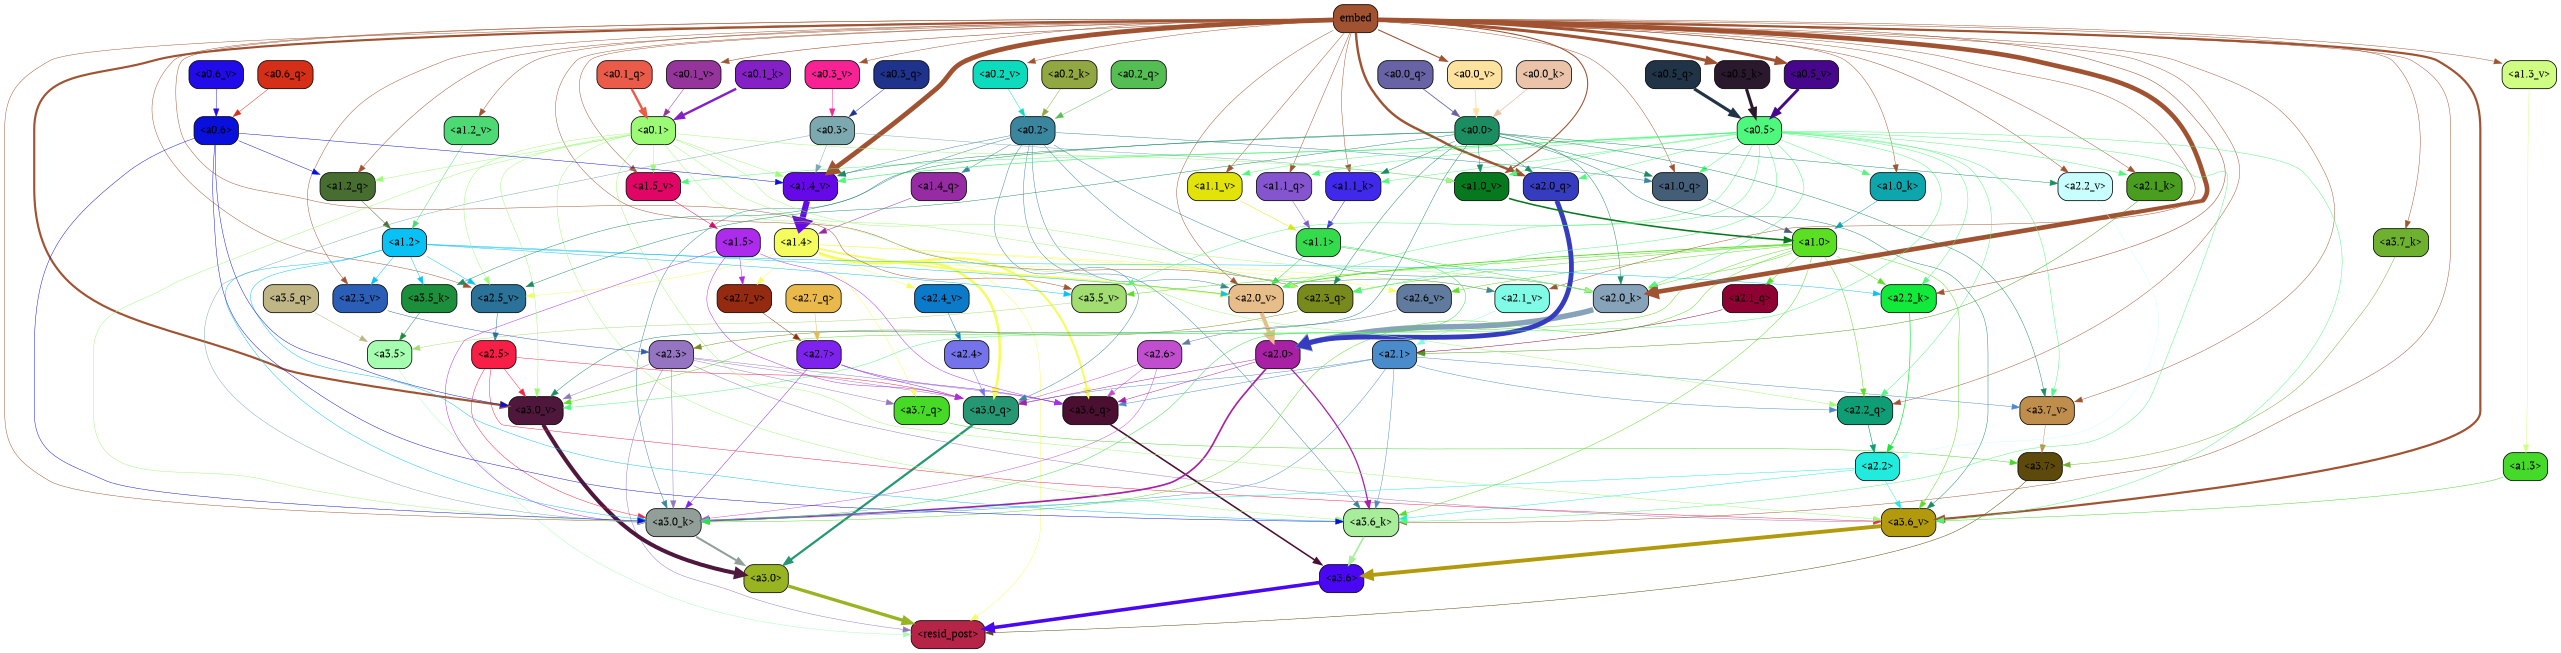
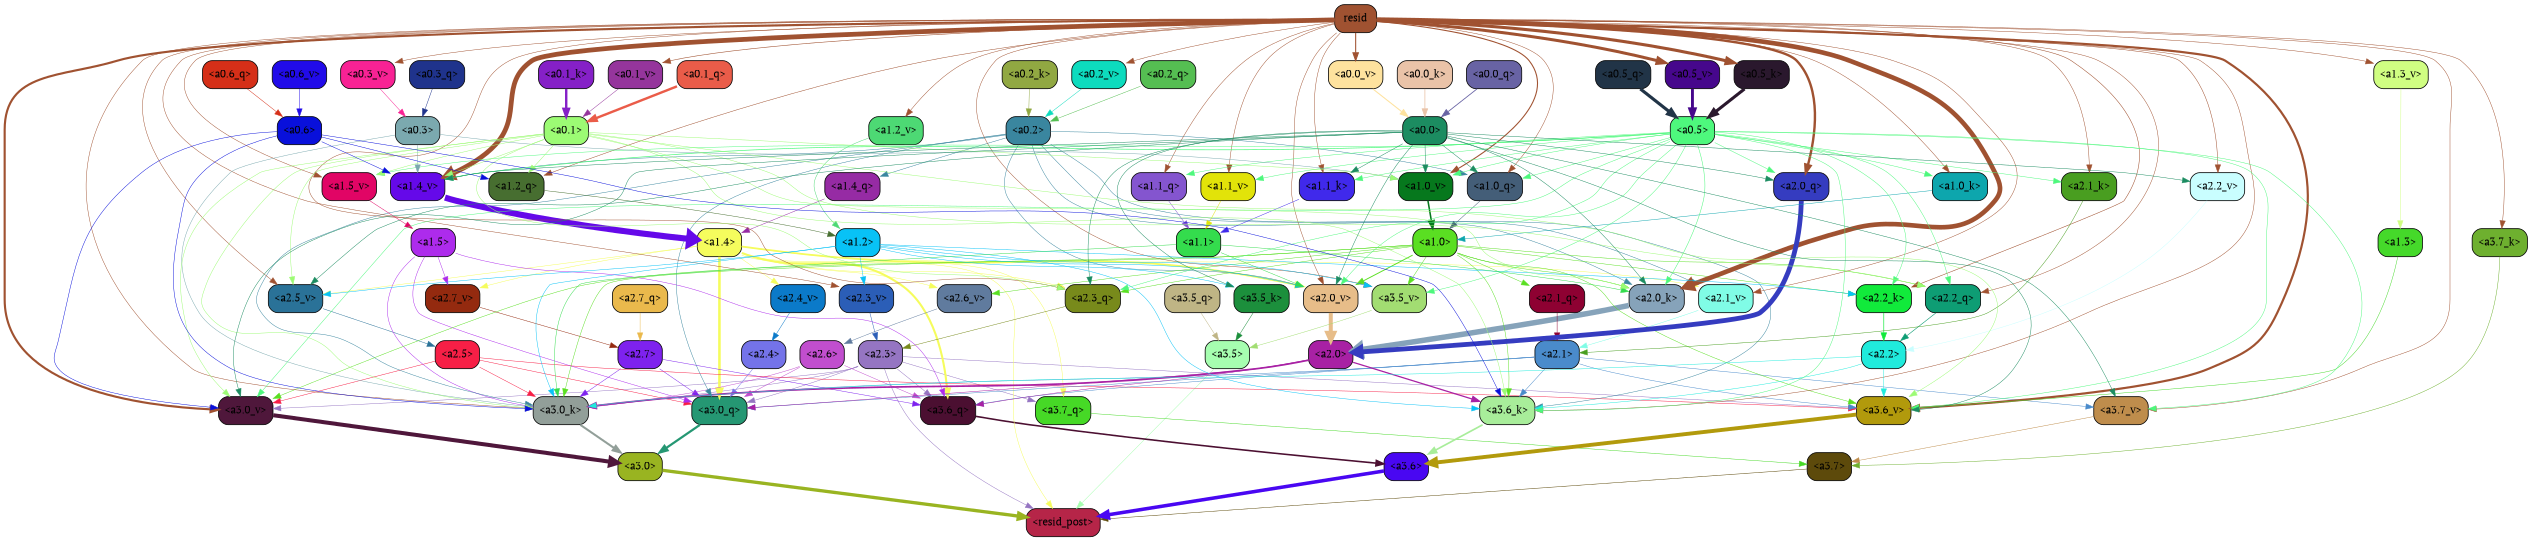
(1356, 19) -> (1356, 19)
none -> (1375, 202)
(1622, 399) -> (1693, 388)
